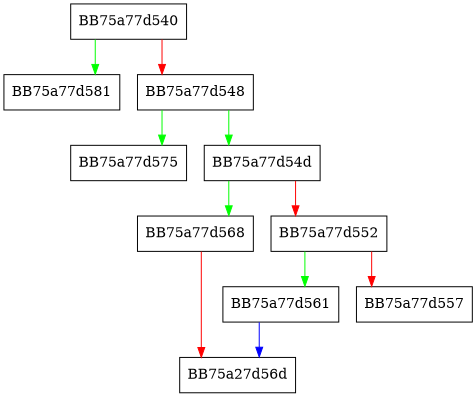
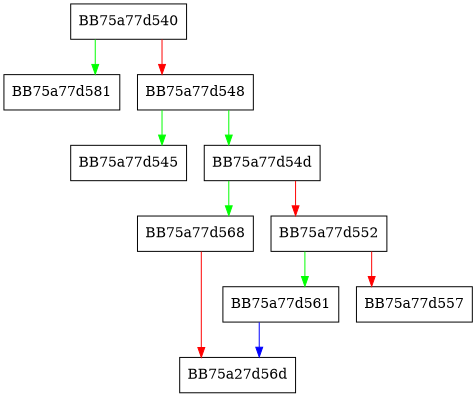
(129, 163) -> (129, 163)
